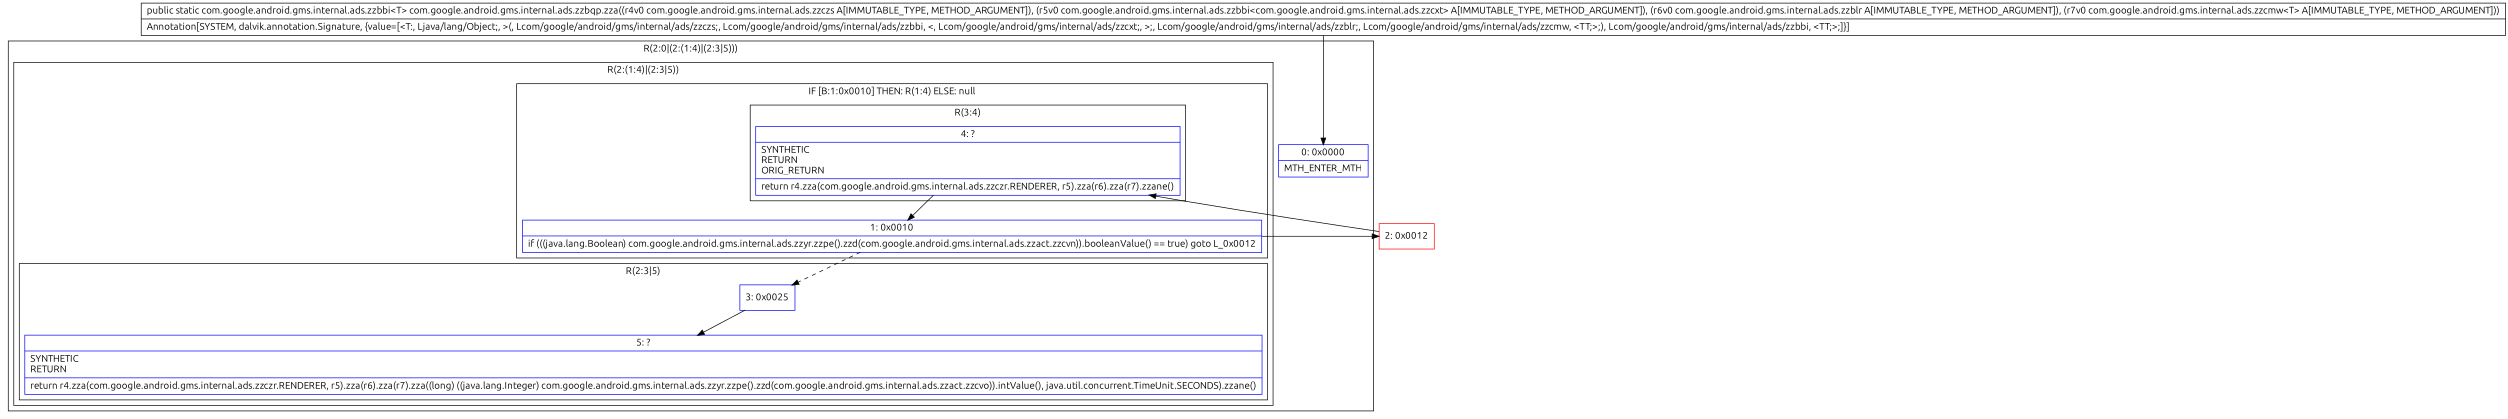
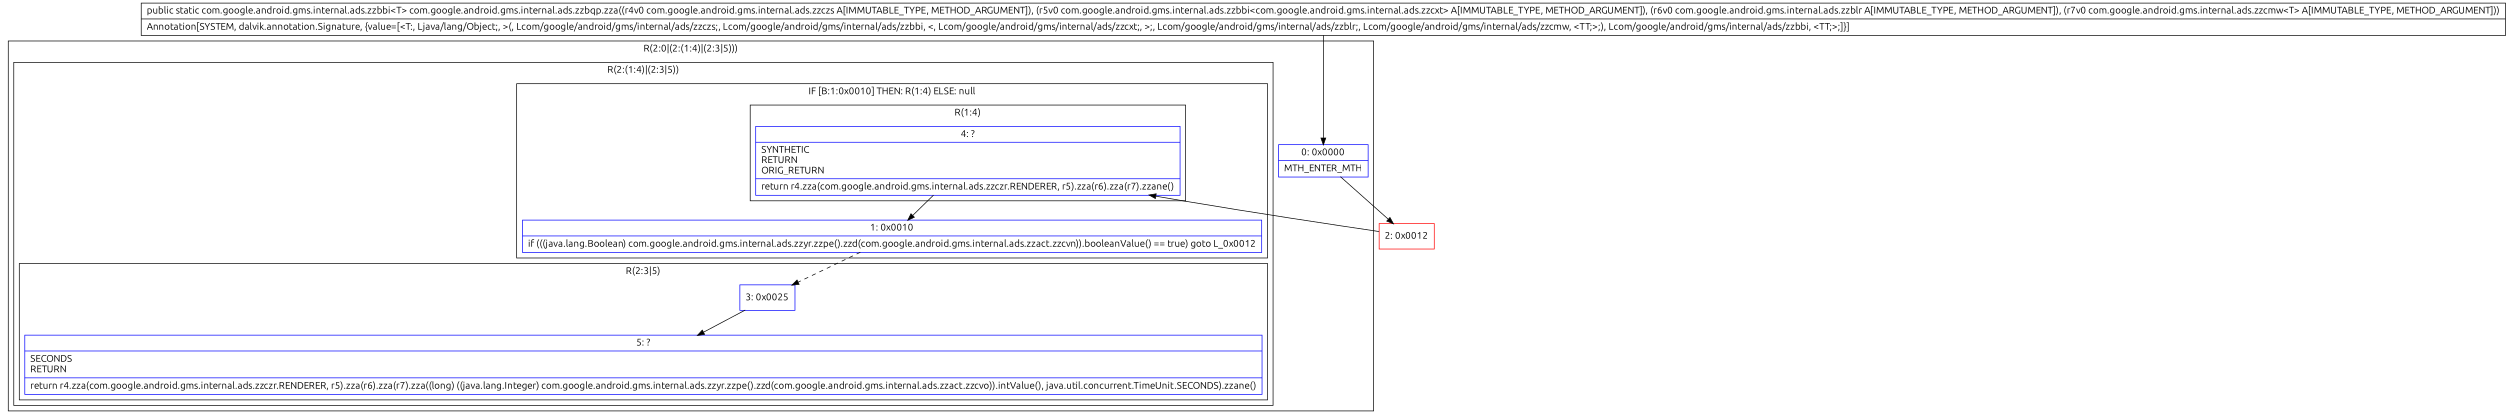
(968, 113) -> (968, 113)
(1317, 236) -> (1364, 198)
(54, 359) -> (51, 359)
